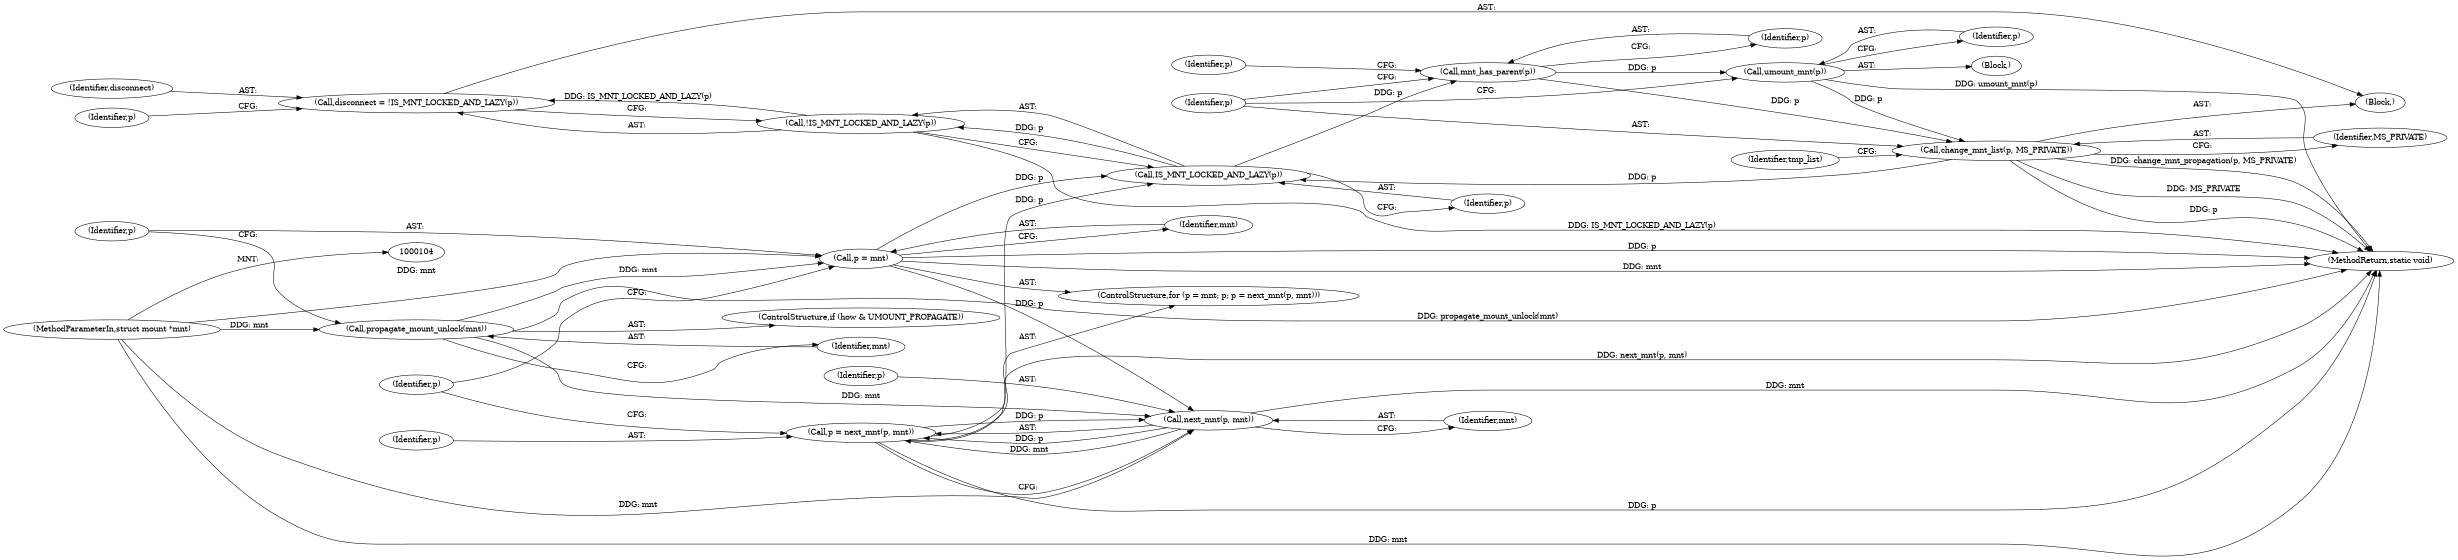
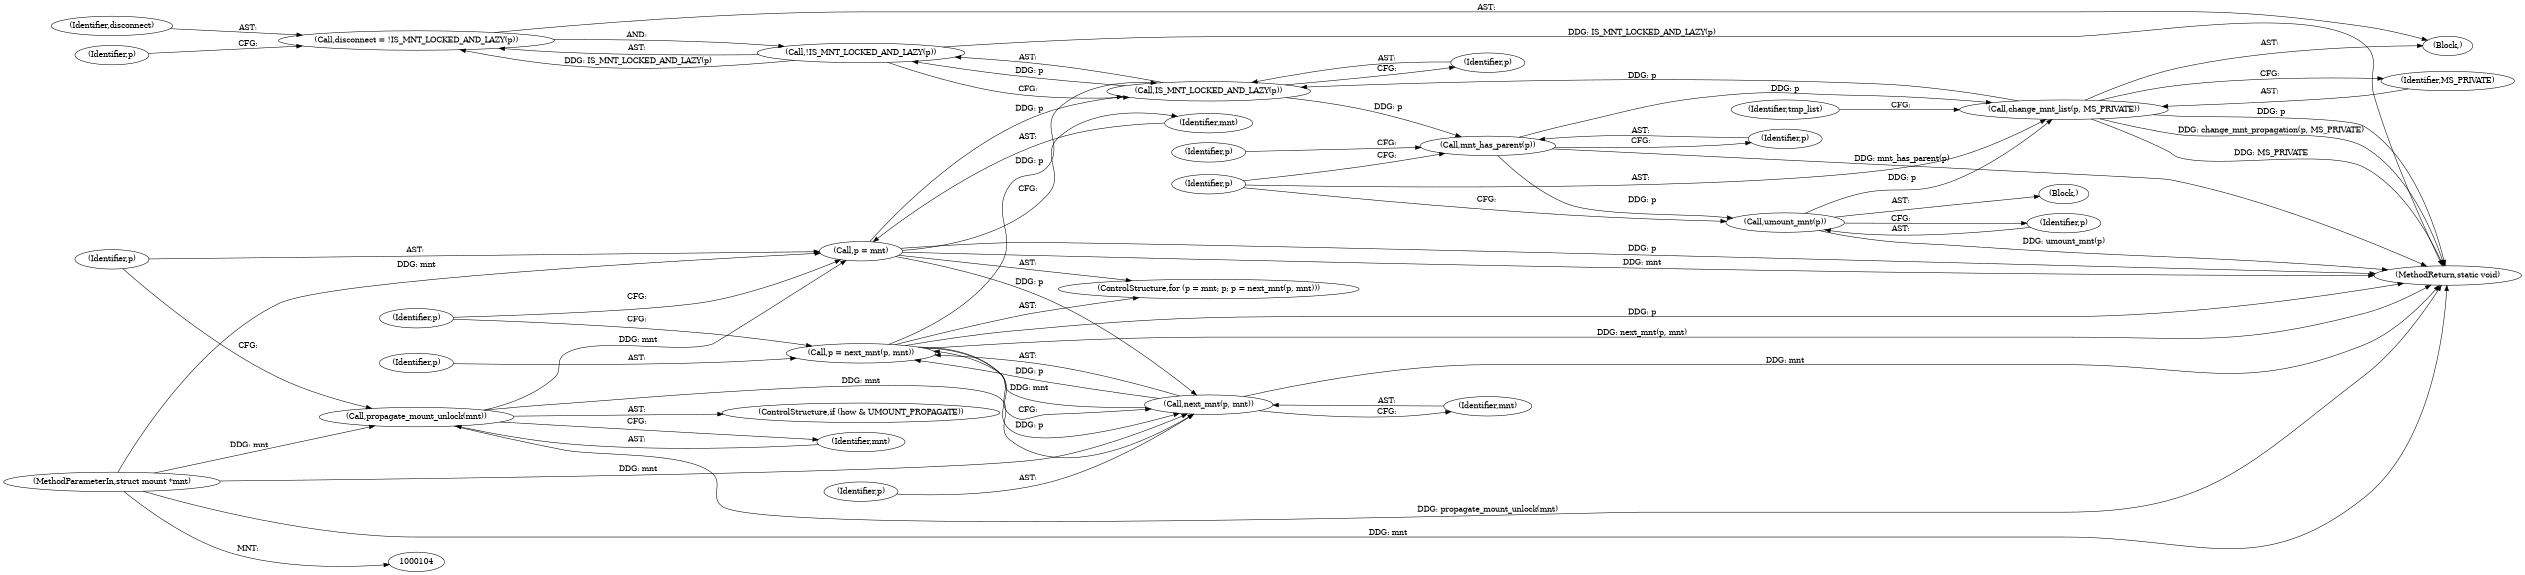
(638, 109) -> (638, 35)
none -> (1994, 170)
